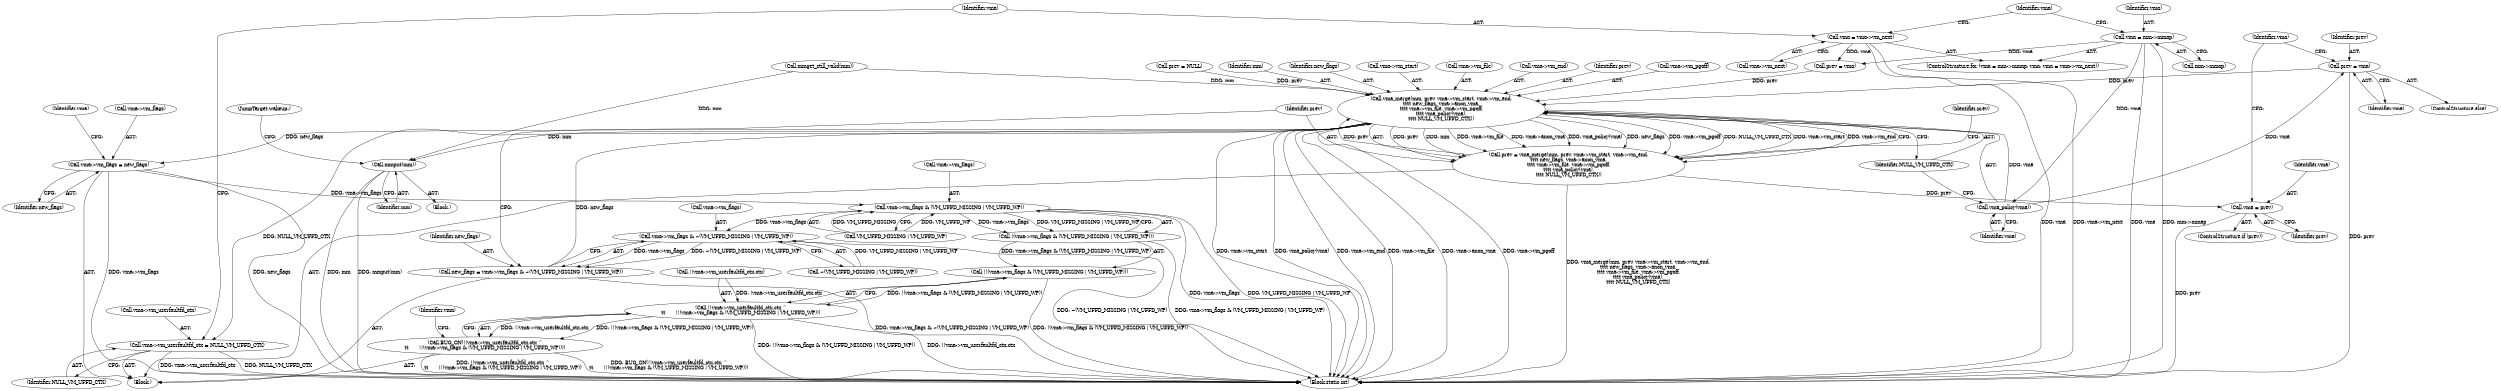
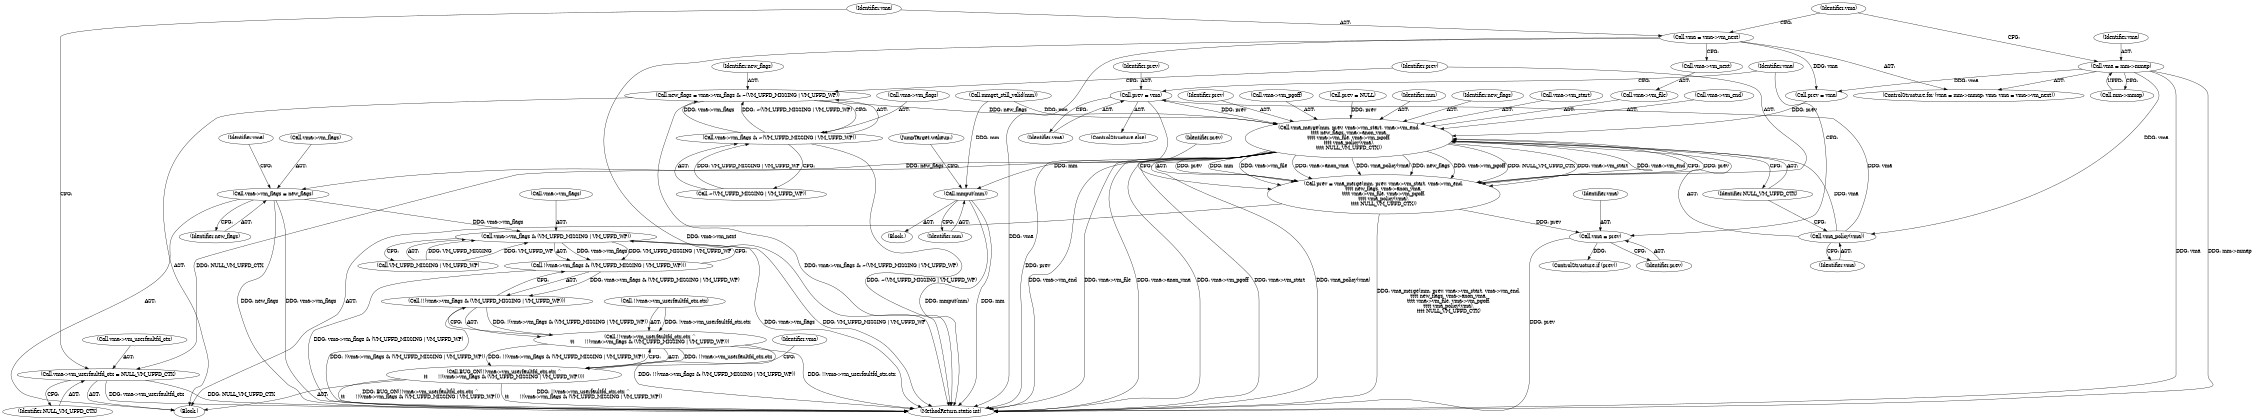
(1795, 49) -> (1677, 80)
(2183, 52) -> (2116, 81)
(794, 215) -> none
(2248, 222) -> (1601, 251)
none -> (528, 281)
(1329, 383) -> (951, 412)
